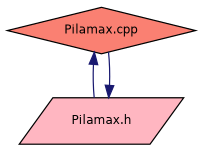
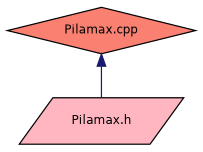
(110, 69) -> none
